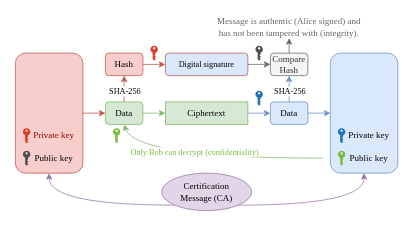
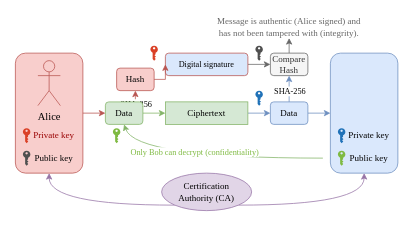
(124, 64) -> (135, 79)
none -> (49, 83)
(207, 192) -> (207, 192)
